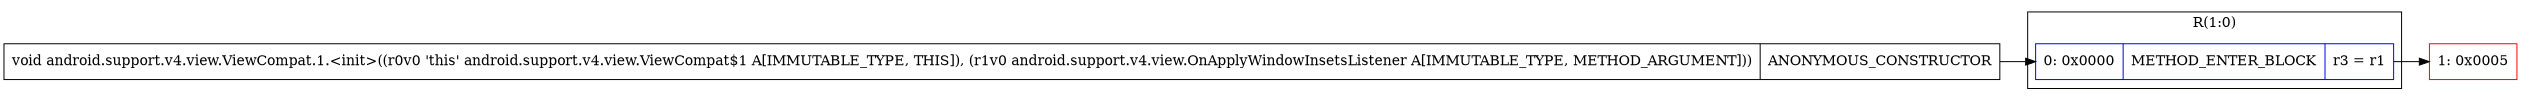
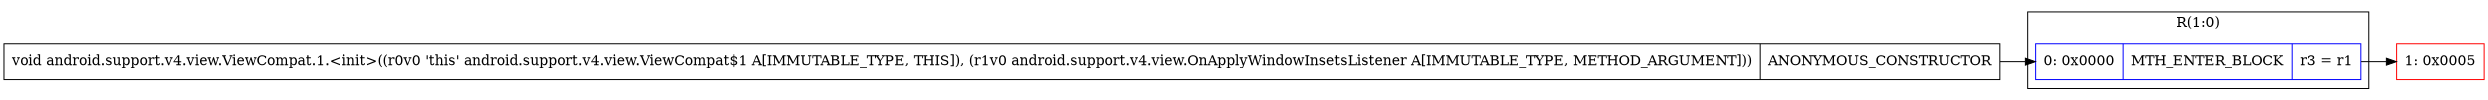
(2224, 61) -> (2208, 61)
